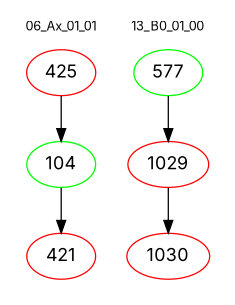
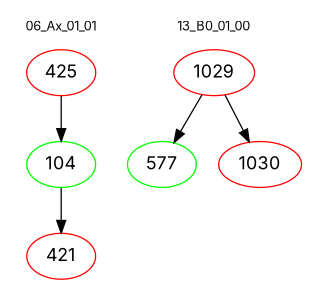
(168, 112) -> (191, 113)
